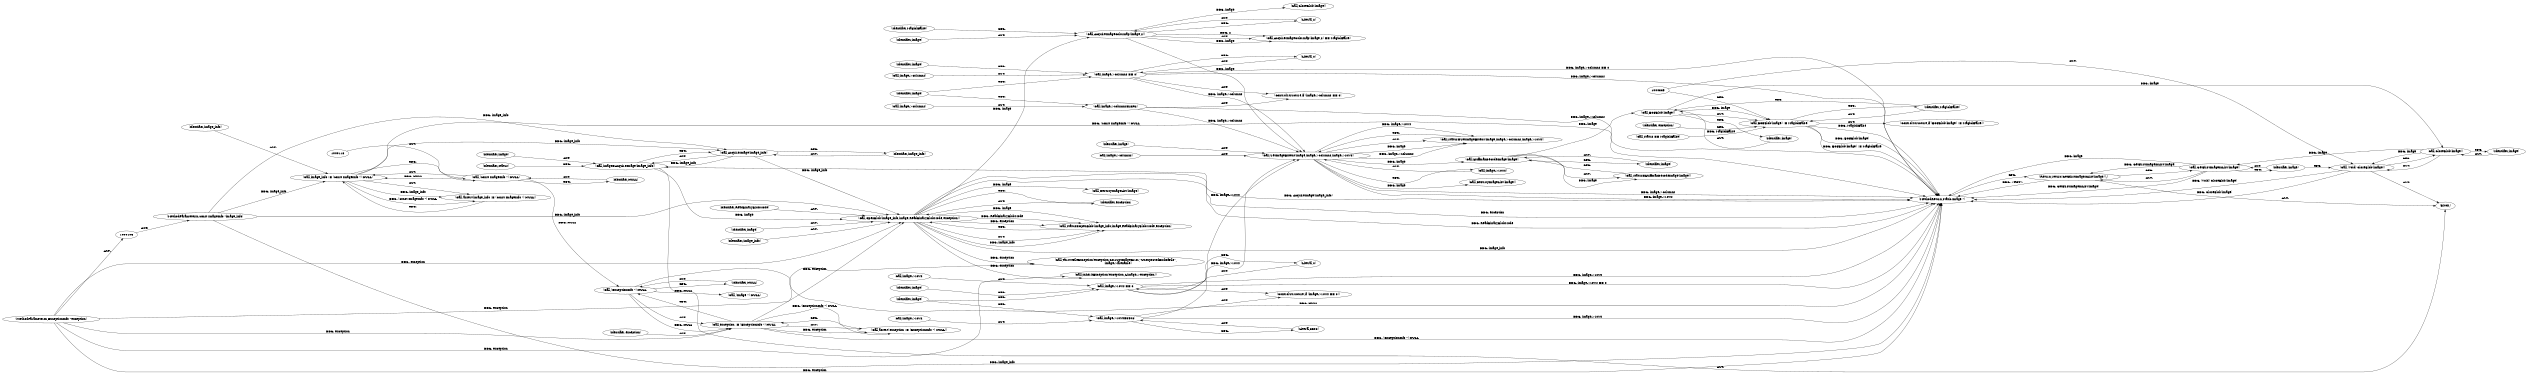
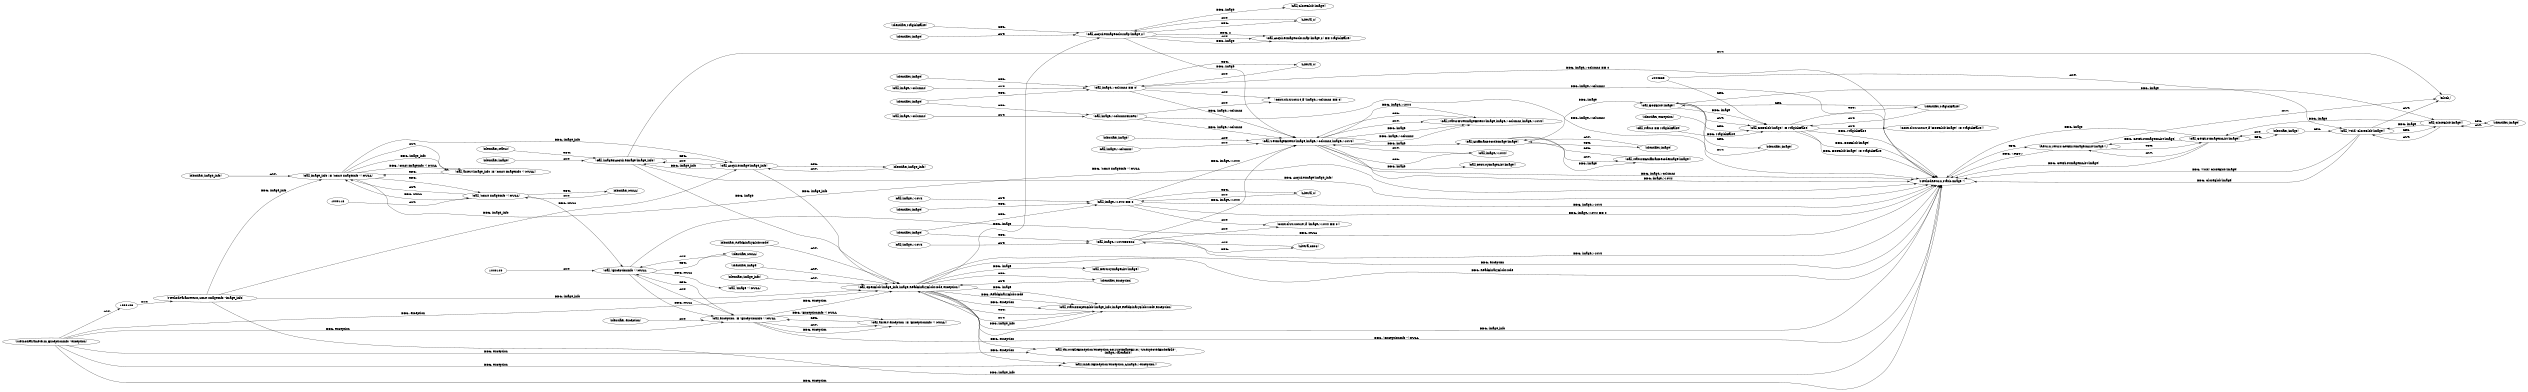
none -> (496, 271)
